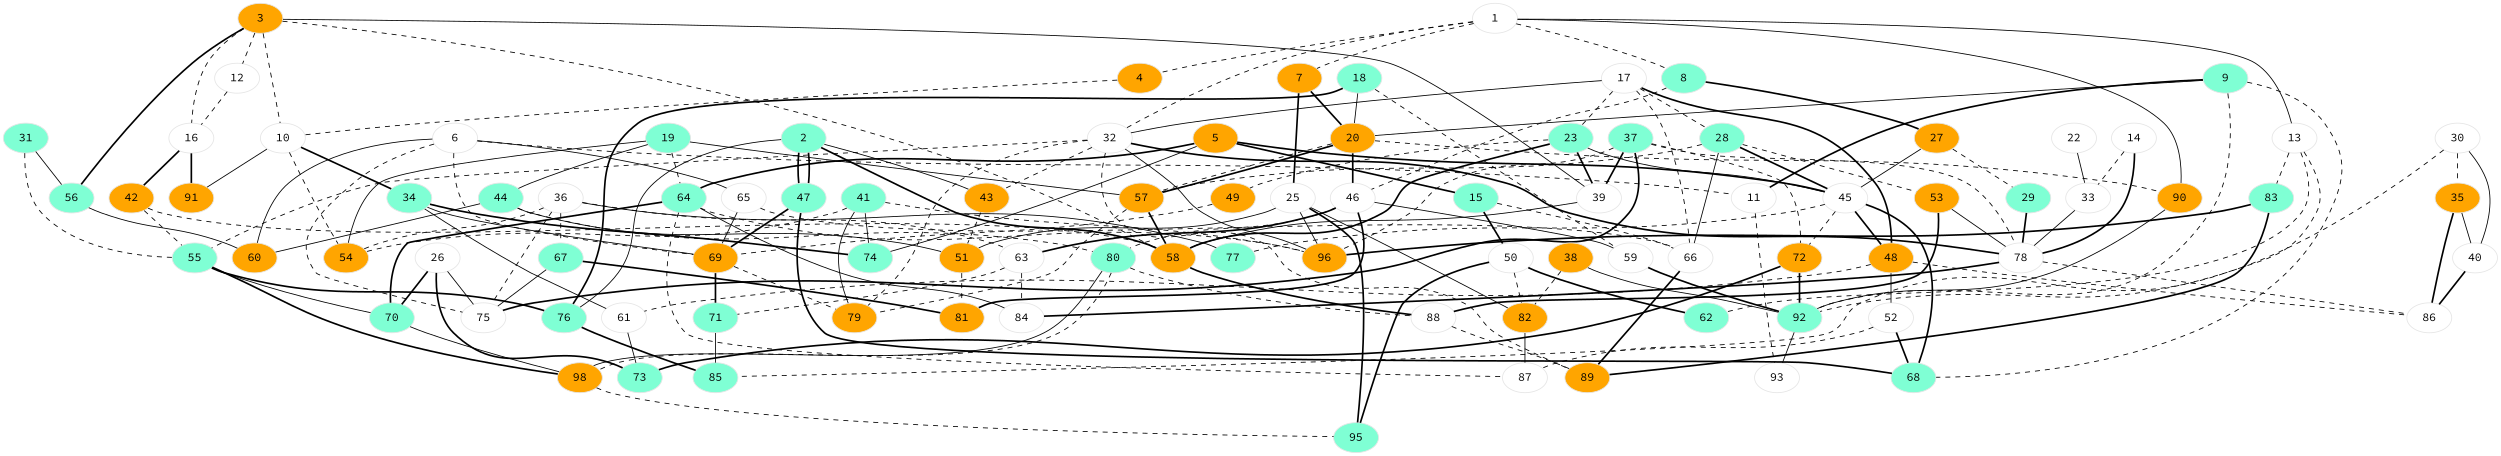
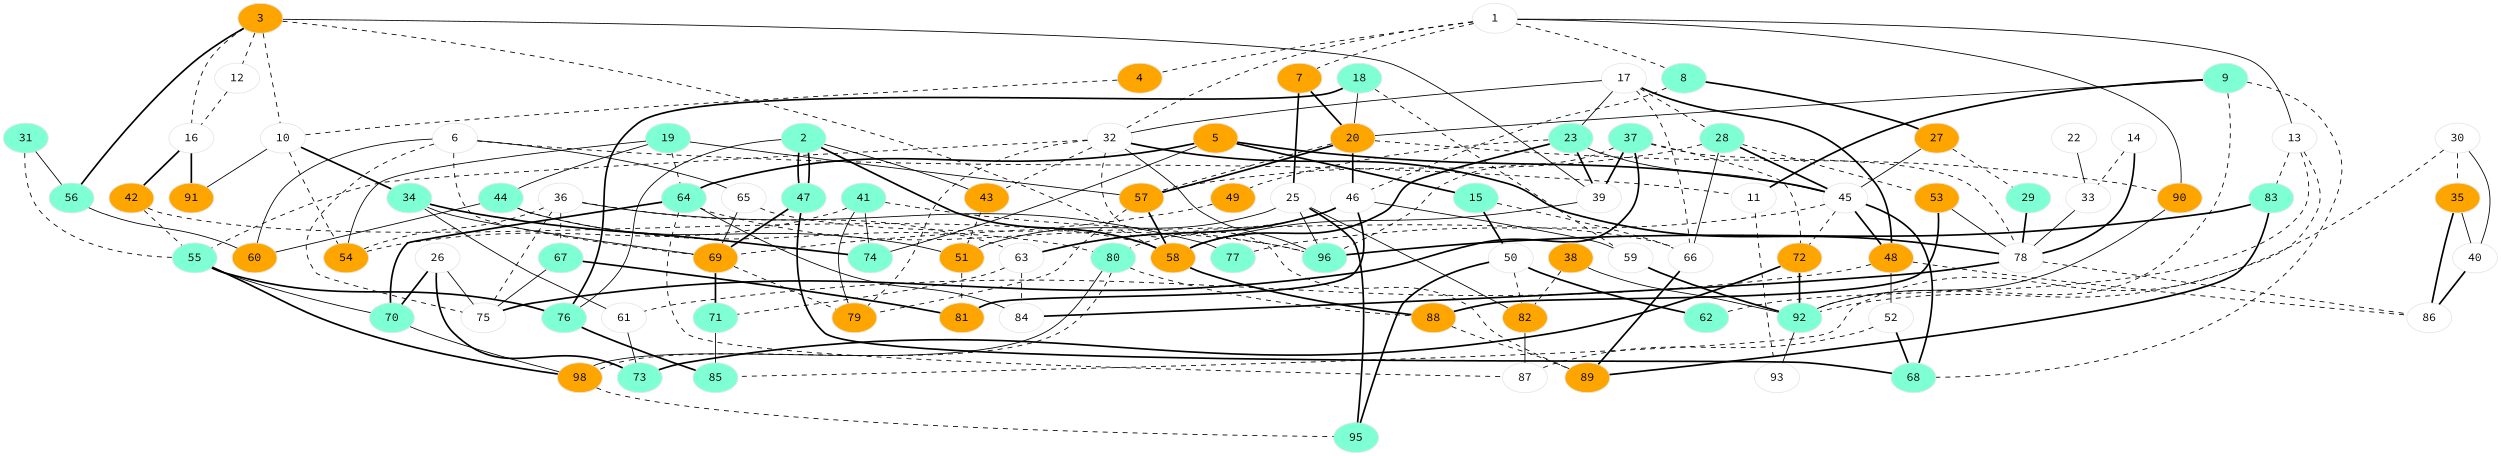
(1603, 102) -> (1603, 102)
(1324, 258) -> (1324, 258)
(1433, 318) -> (1433, 318)
